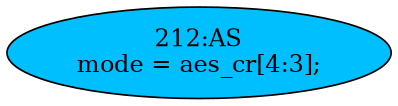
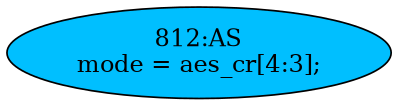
(199, 53) -> (199, 53)
